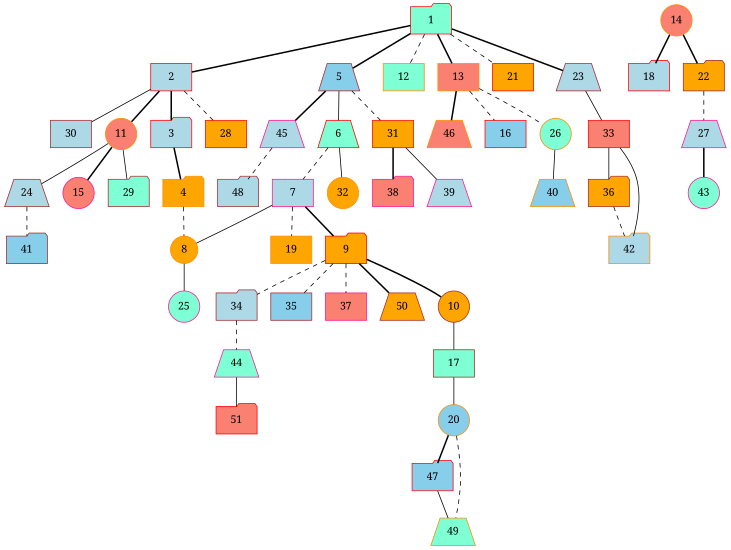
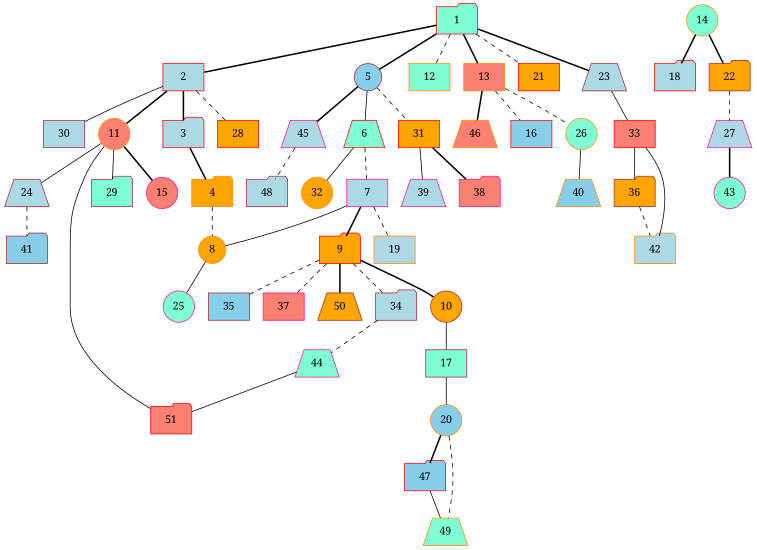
(676, 20) -> (702, 20)
(339, 77) -> (368, 77)
(291, 250) -> (395, 250)
none -> (70, 290)
